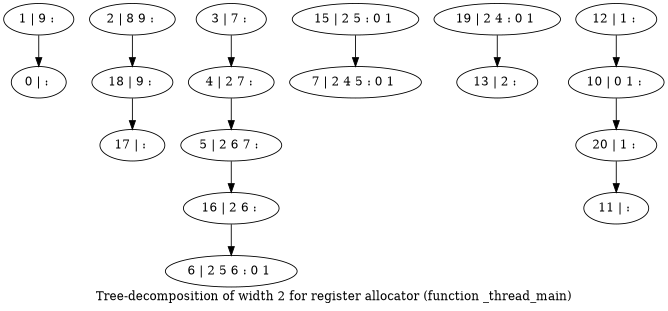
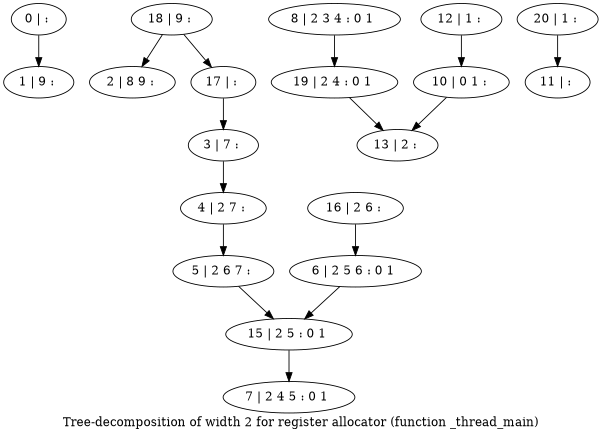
none -> (335, 19)
(39, 46) -> (39, 46)
(132, 46) -> (155, 47)
none -> (223, 109)
(616, 109) -> (432, 111)
(231, 172) -> (253, 300)
none -> (325, 300)
